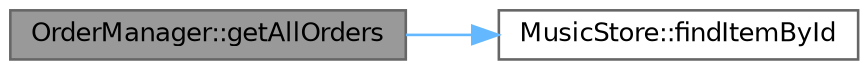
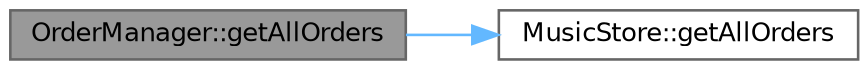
(678, 35) -> (678, 35)
